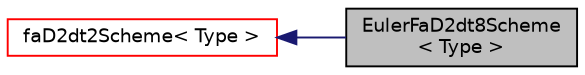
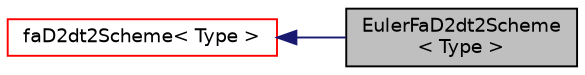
(462, 38) -> (462, 38)
